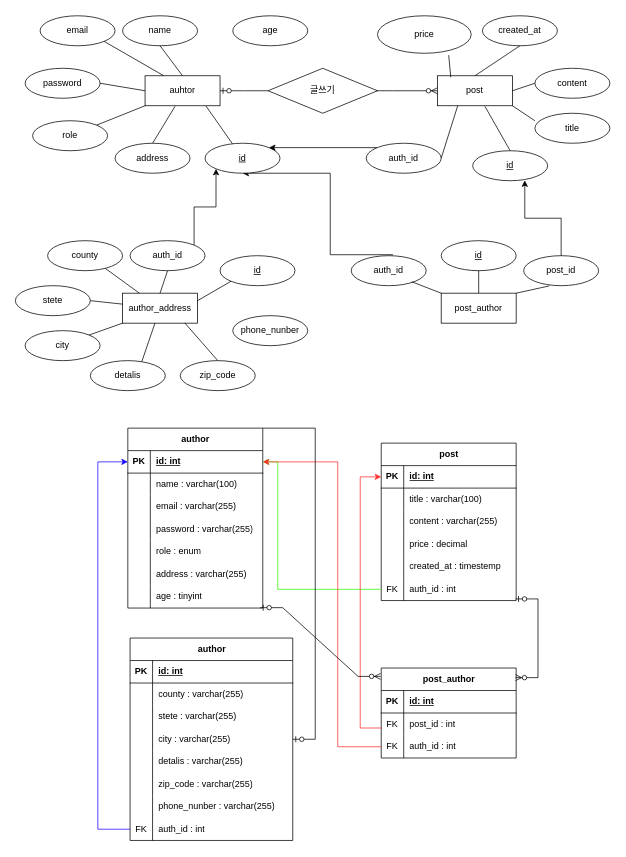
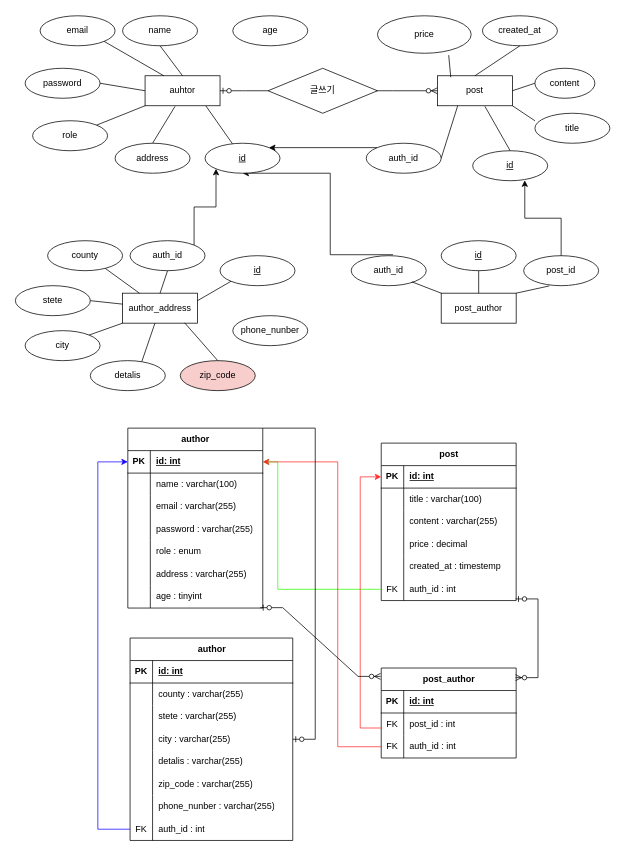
(573, 83) -> (565, 83)
(218, 375) -> (218, 375)
